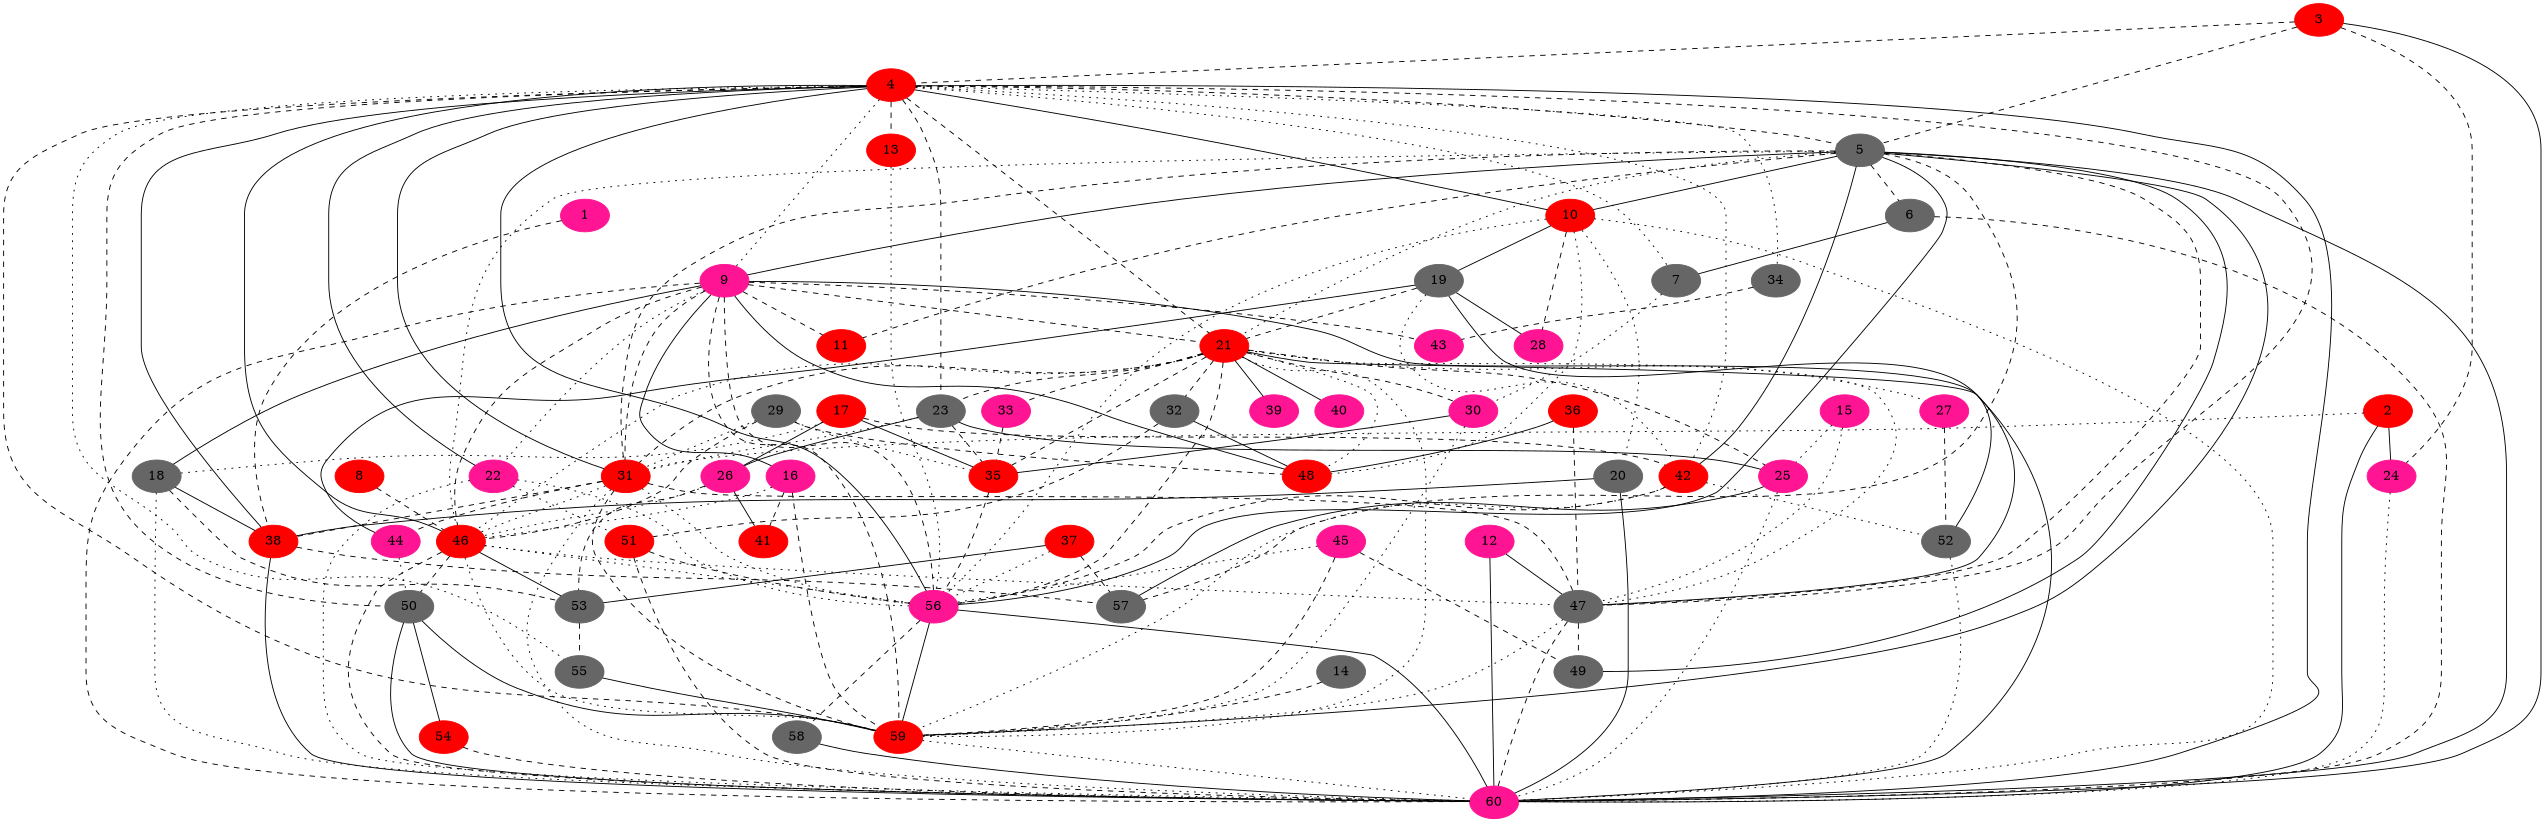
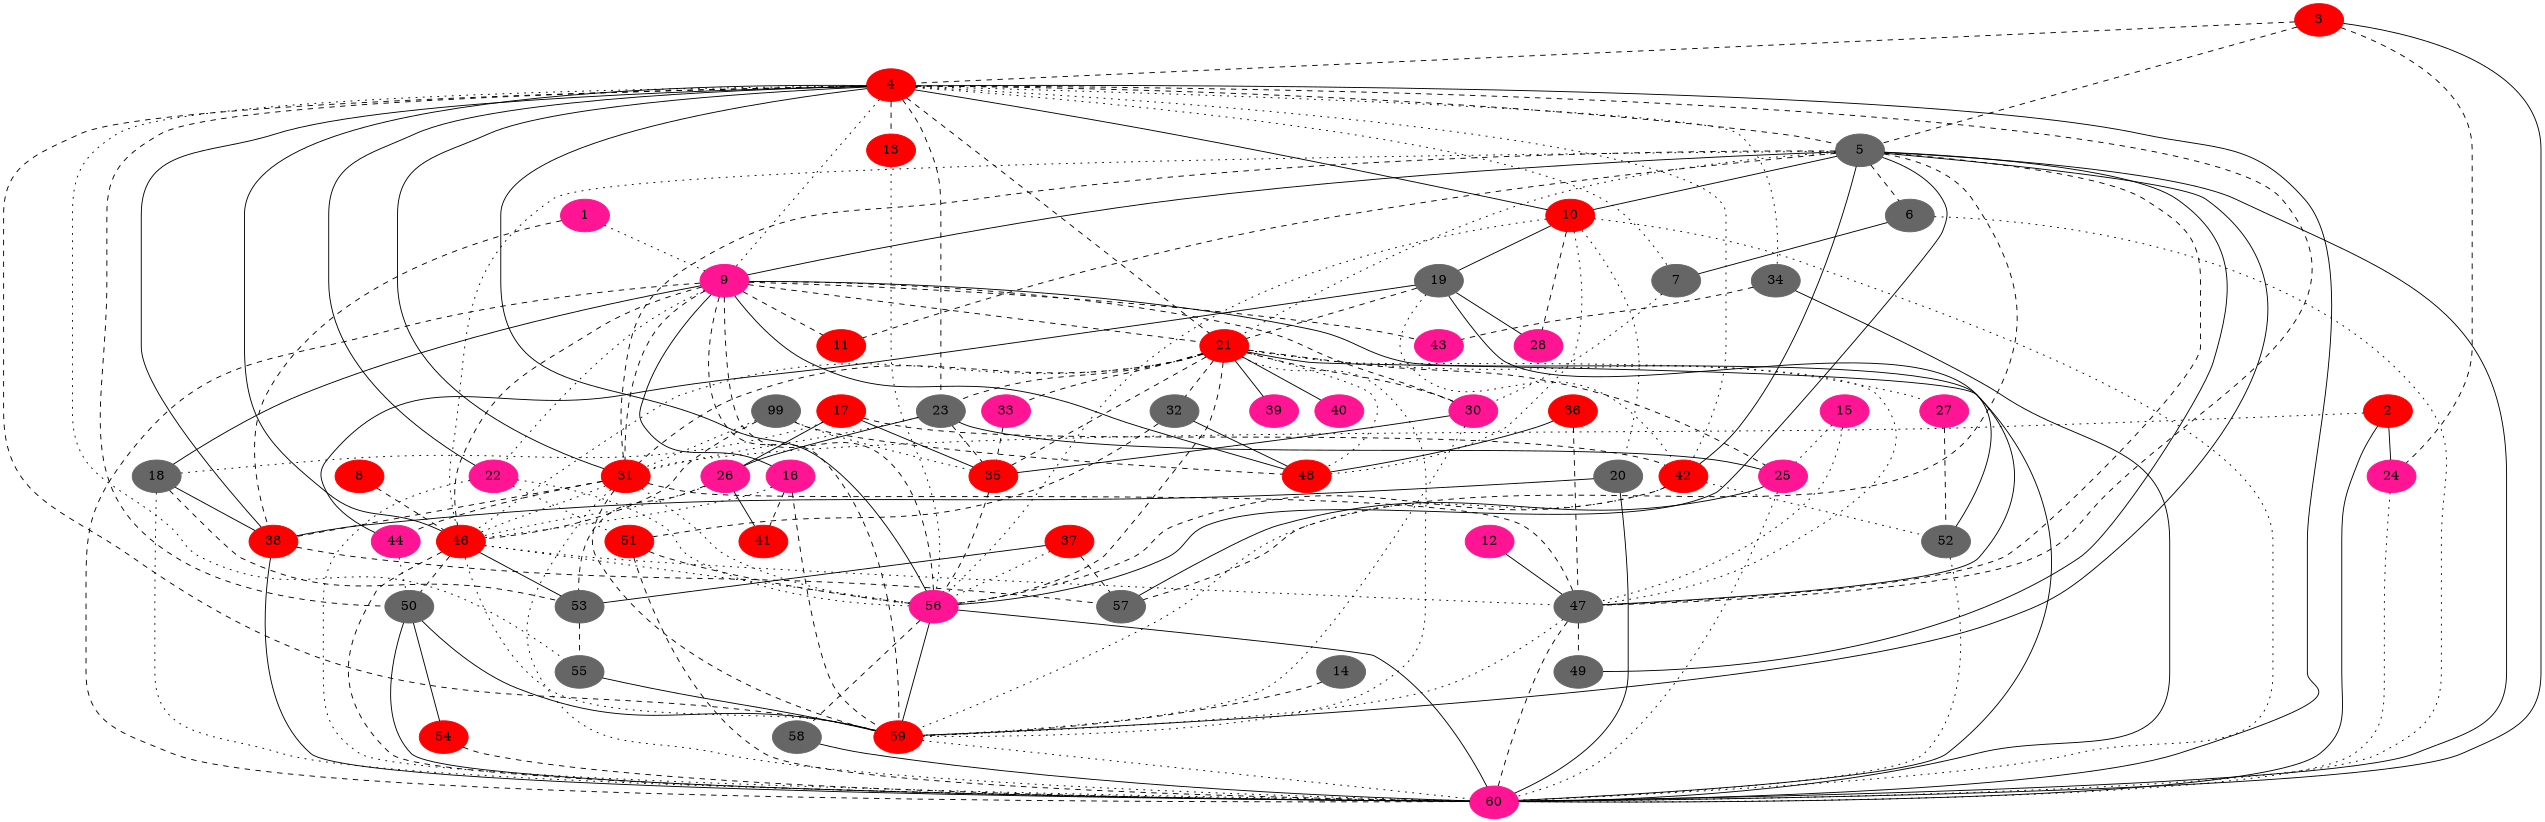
none -> (655, 248)
none -> (1233, 325)
(776, 411) -> (776, 411)
(1341, 542) -> none
(1492, 672) -> (2156, 716)
(2406, 738) -> (2406, 738)
